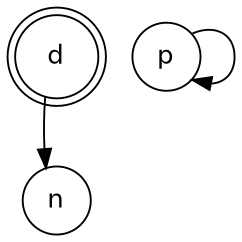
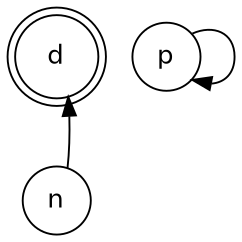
(44, 123) -> (69, 142)
